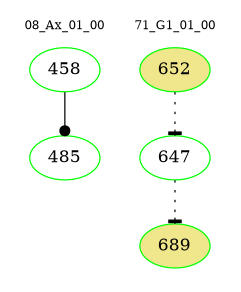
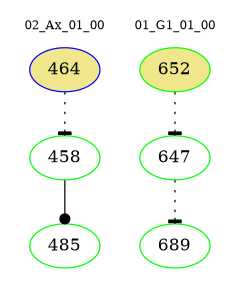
(65, 26) -> (65, 26)
(176, 26) -> (176, 26)
none -> (65, 70)
(175, 246) -> (175, 246)
